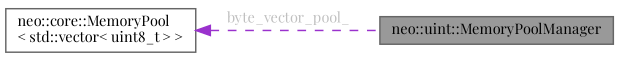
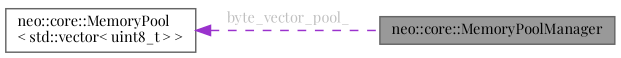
(497, 30) -> (497, 30)
